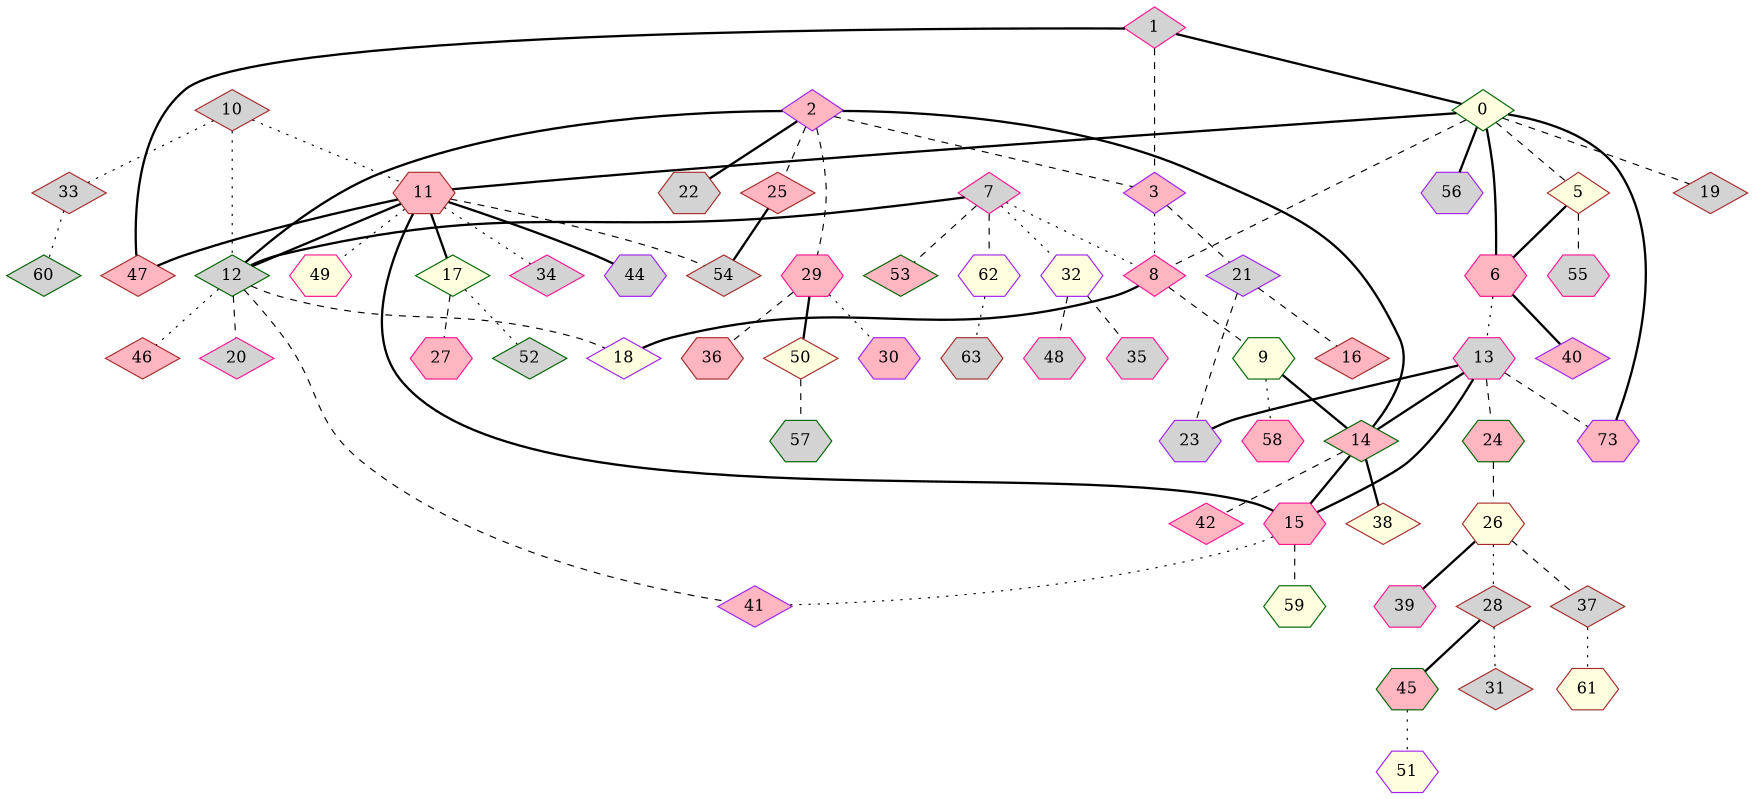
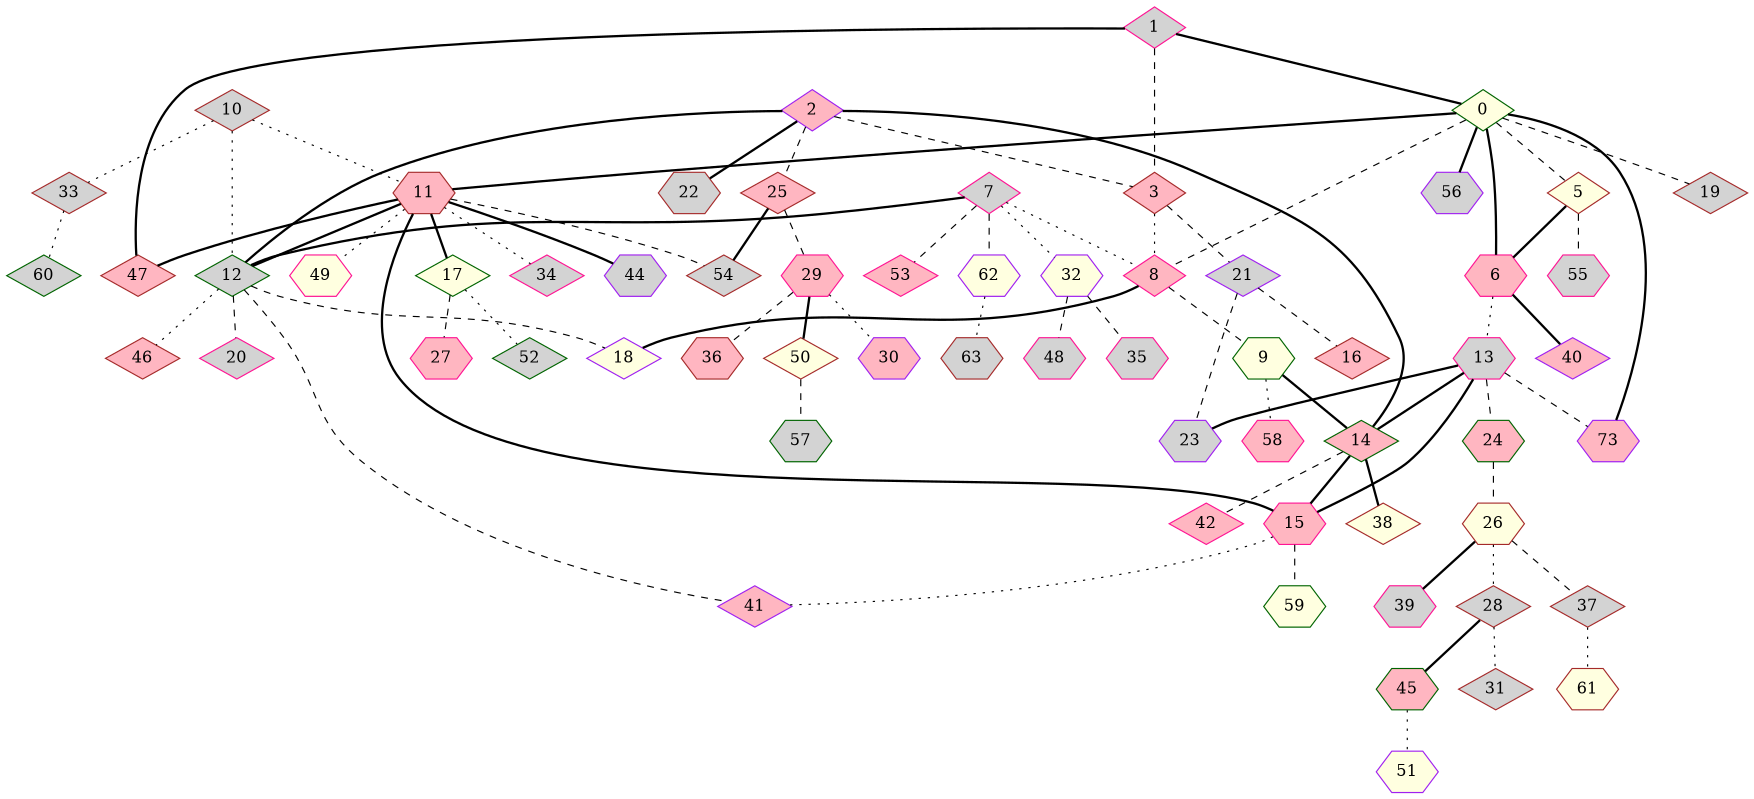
(826, 192) -> (794, 232)
(1155, 193) -> (1155, 193)
(901, 276) -> (901, 276)
